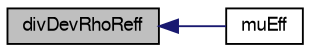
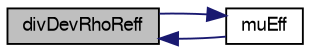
none -> (183, 14)
